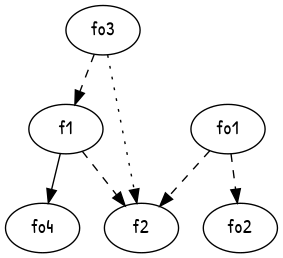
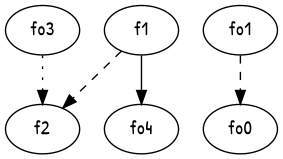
(87, 73) -> none
(190, 173) -> none
(240, 228) -> (240, 129)
